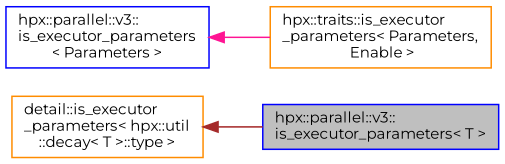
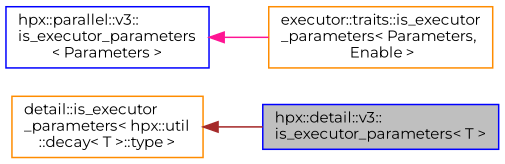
(381, 37) -> (381, 37)
(381, 127) -> (381, 127)
